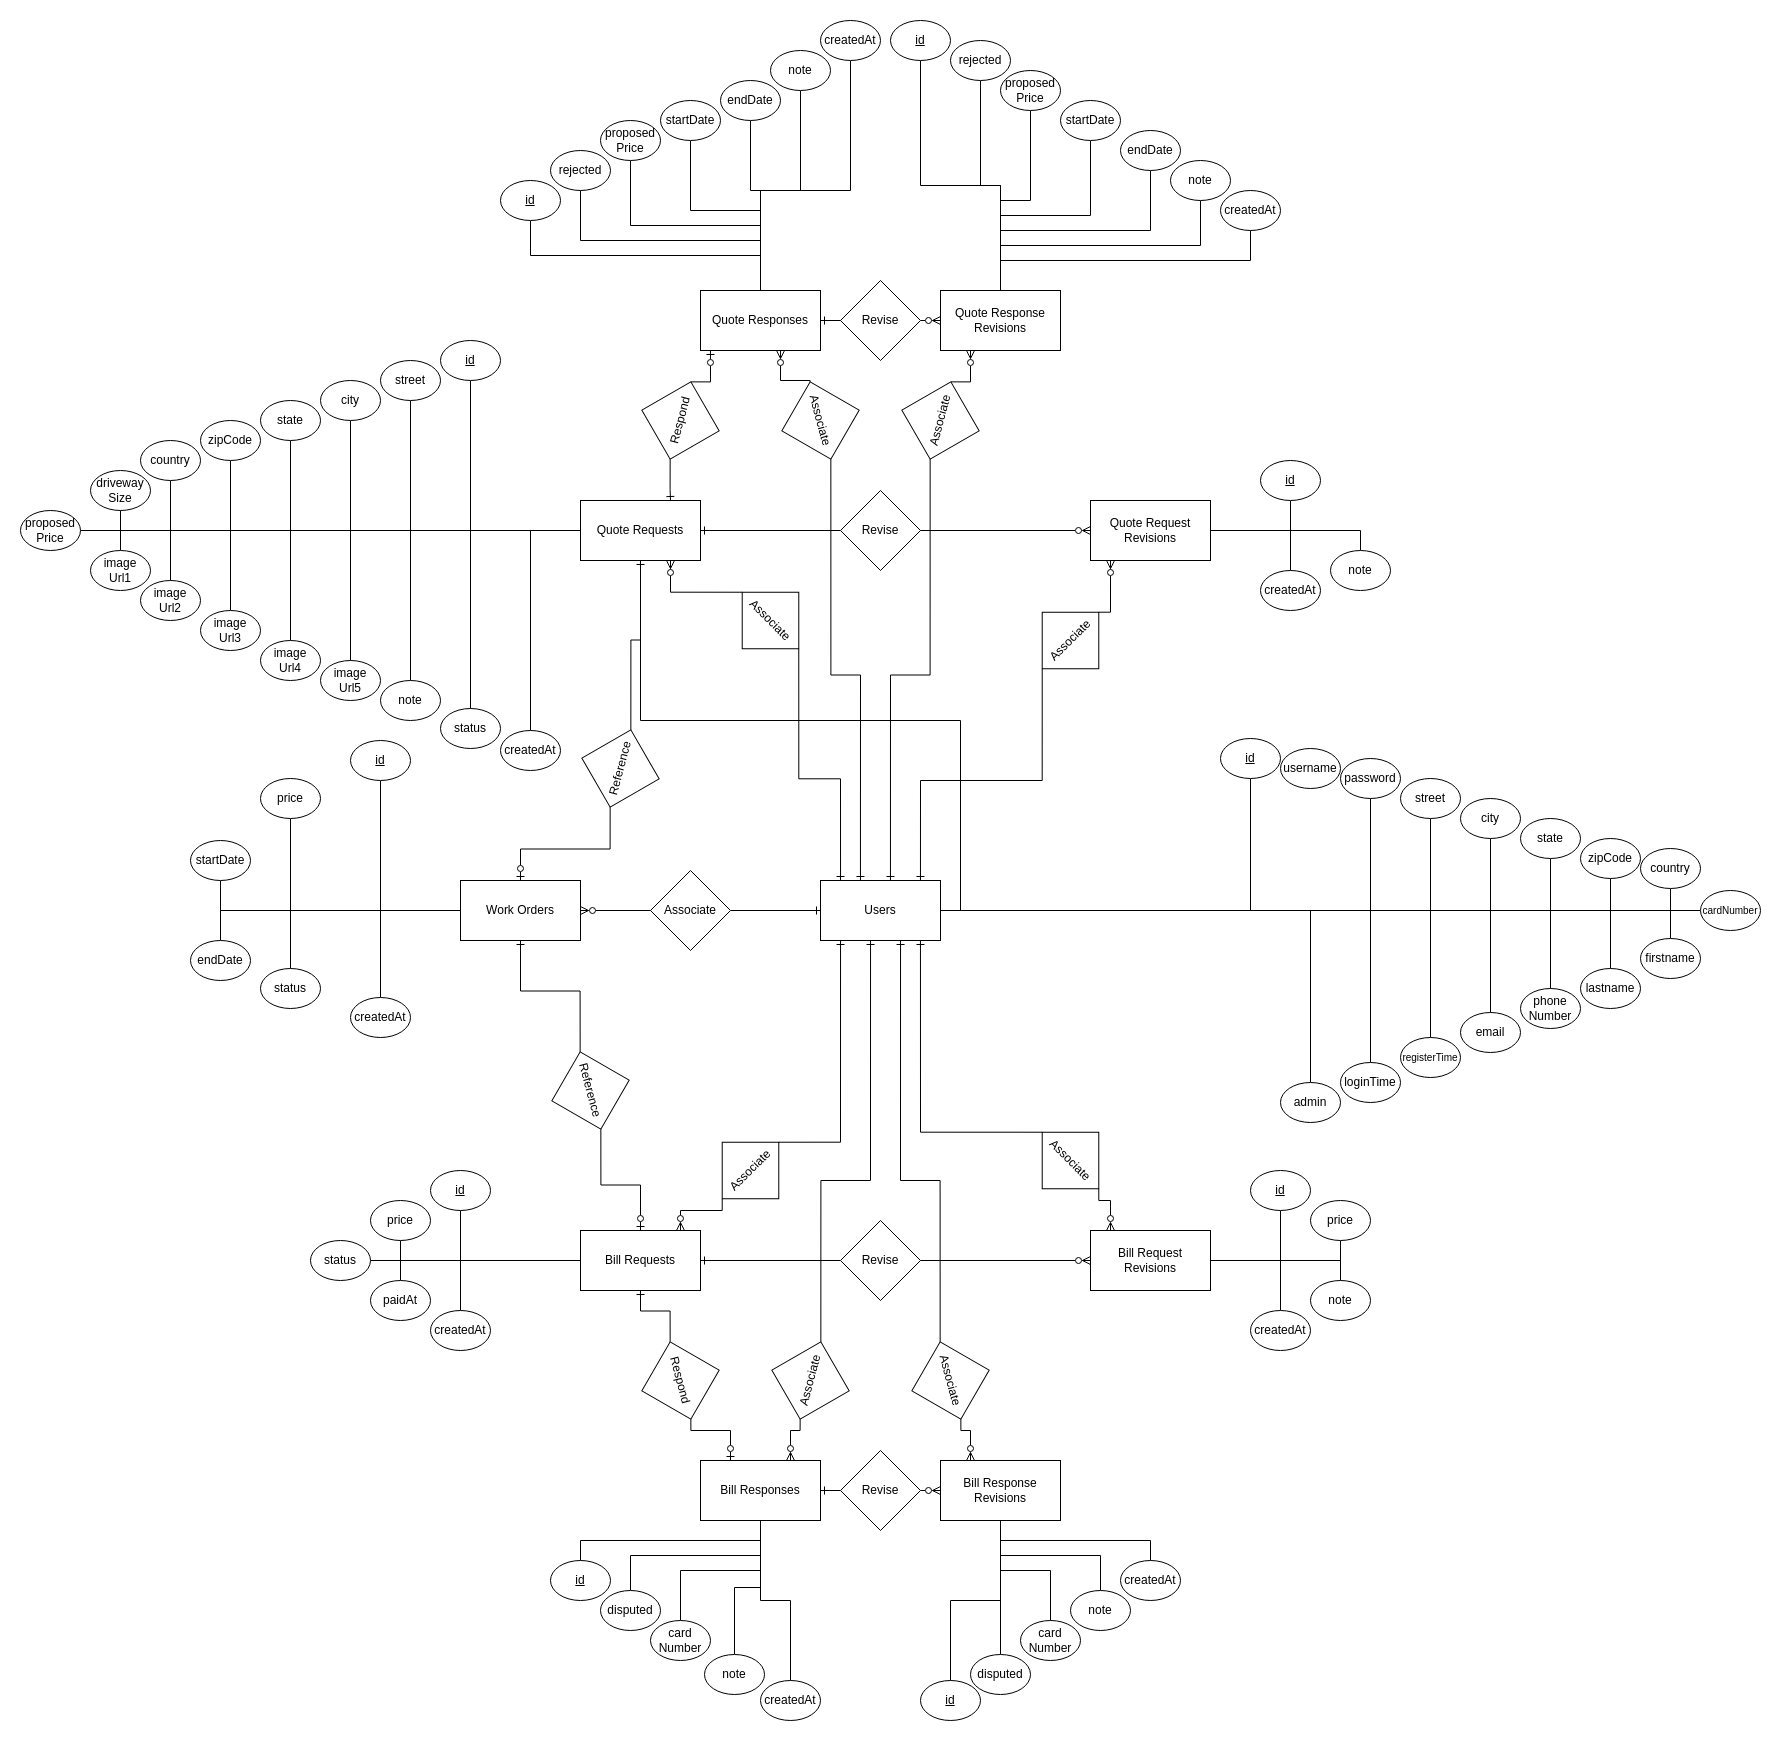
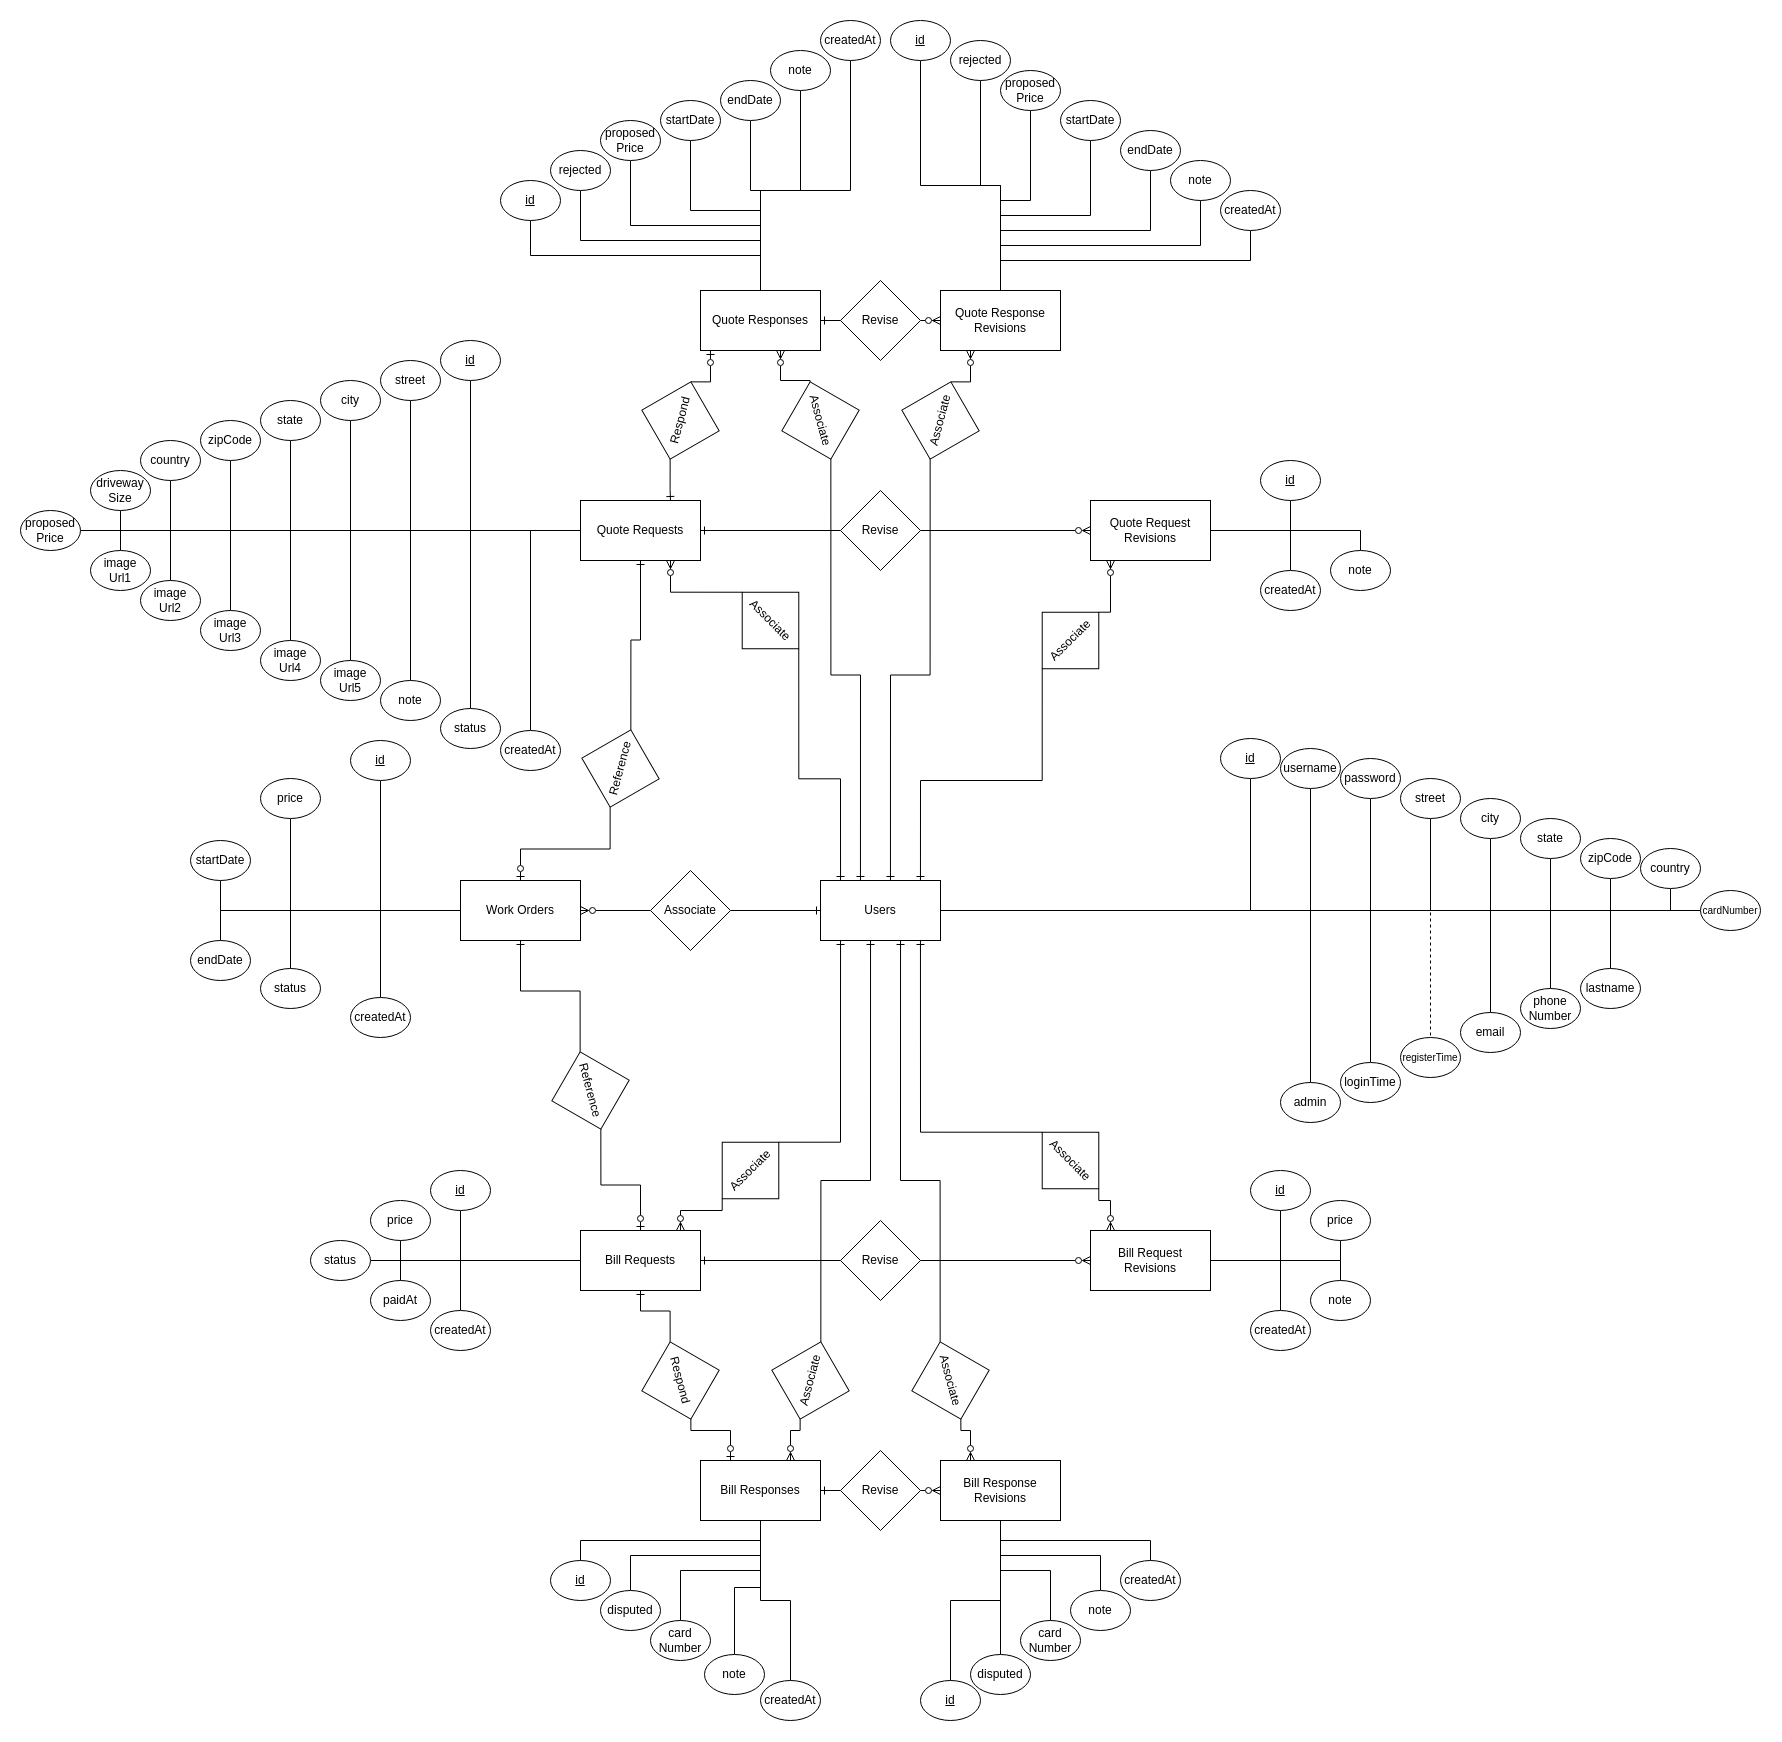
(856, 721) -> (1311, 849)
(1671, 925) -> none
(1671, 959) -> none
(1431, 975) -> (1431, 975)
